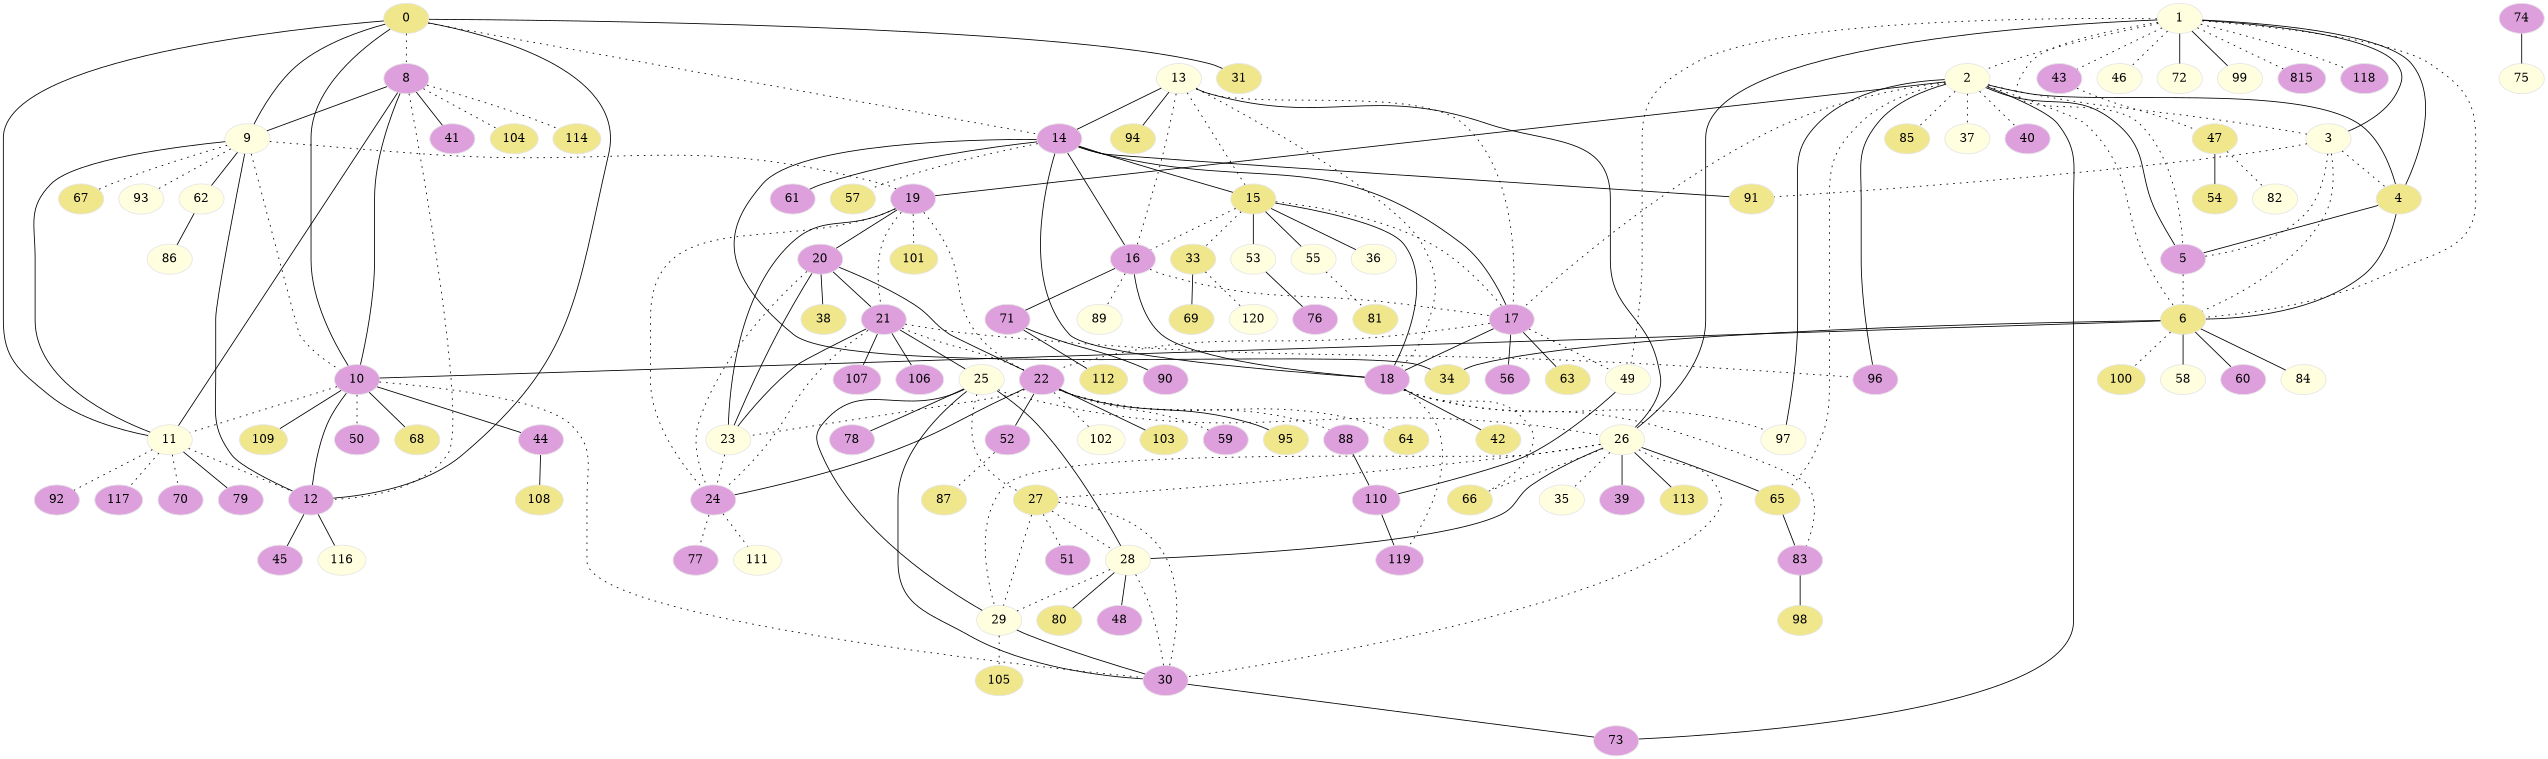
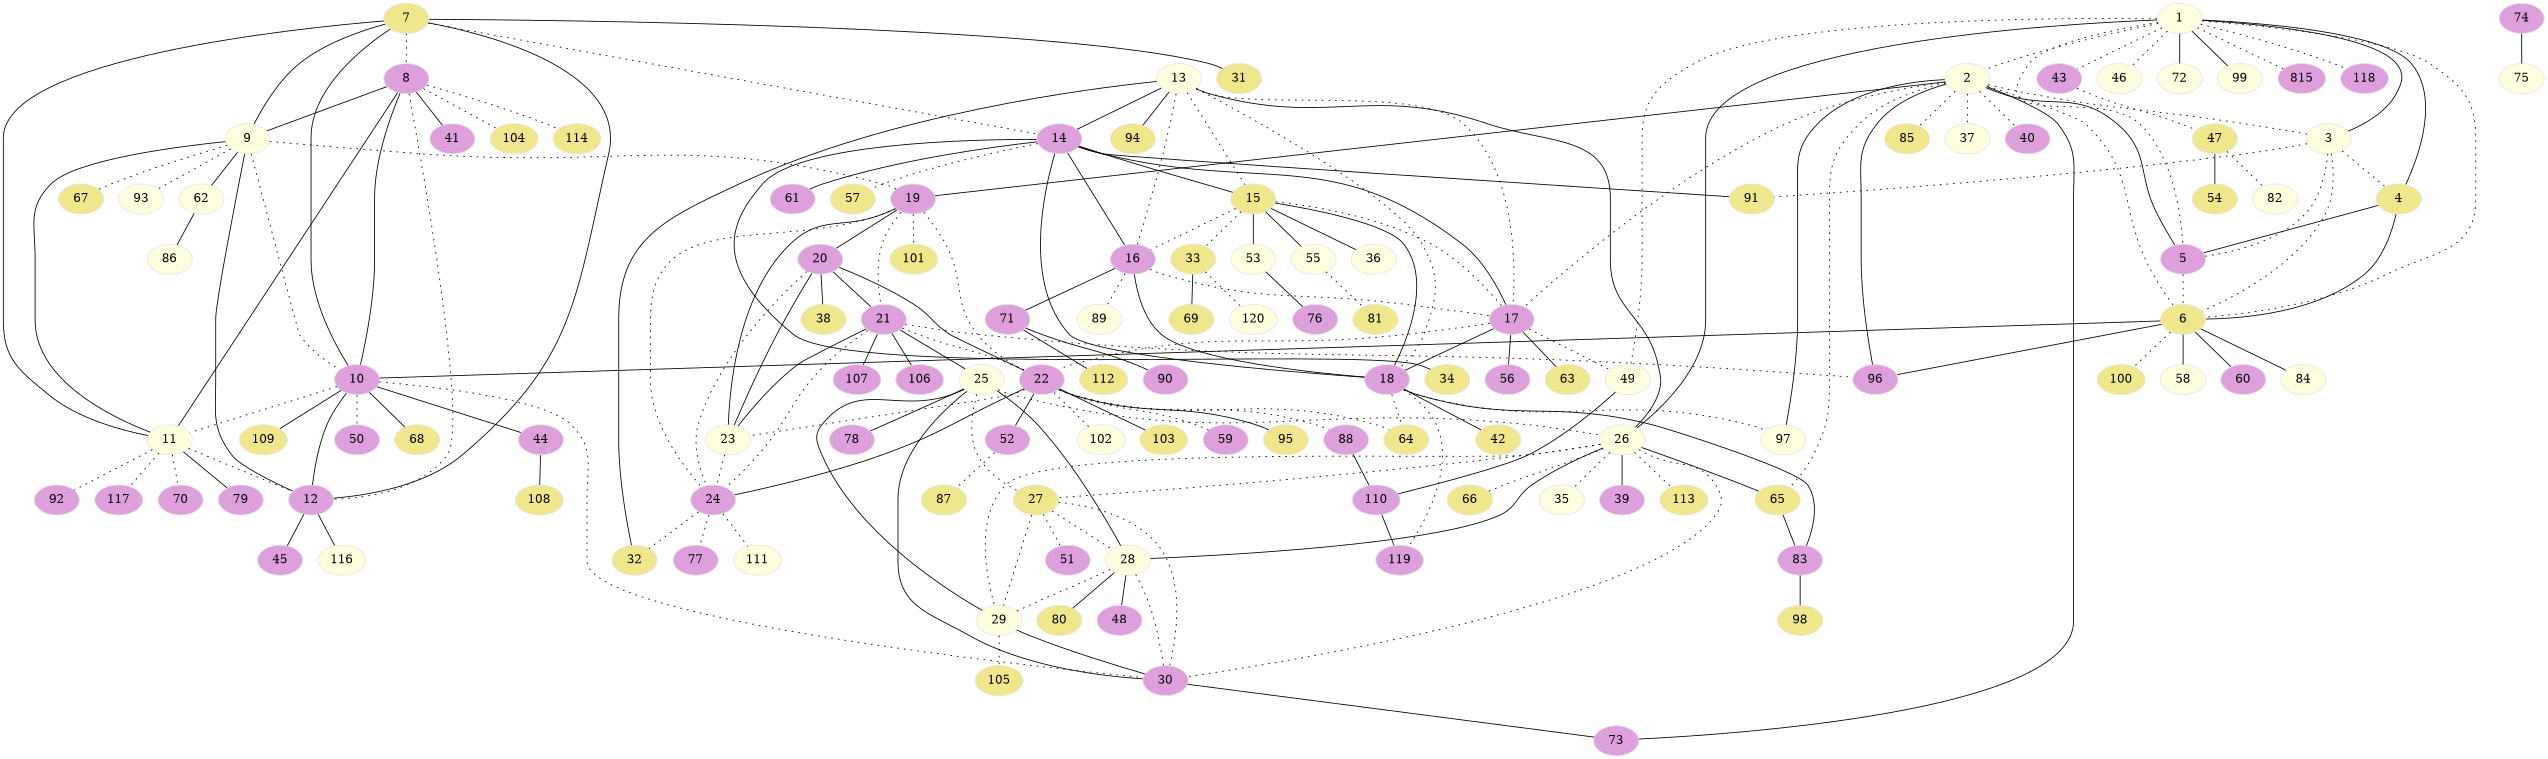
(406, 18) -> (406, 18)
(2211, 98) -> none
(1811, 331) -> (2029, 349)
(1502, 405) -> (1397, 410)
(1630, 420) -> (1630, 420)
(1653, 470) -> (1653, 470)
none -> (635, 560)
